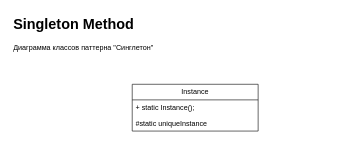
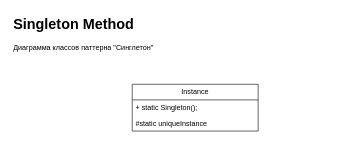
(172, 108) -> (173, 108)
